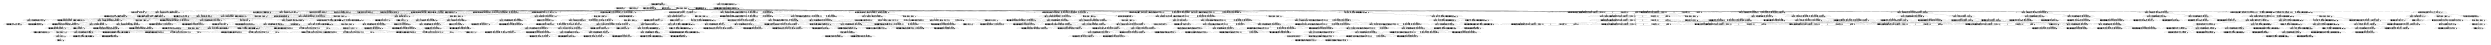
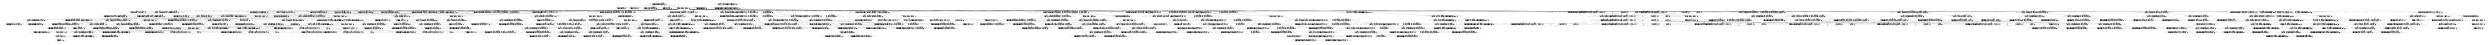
none -> (2363, 32)
